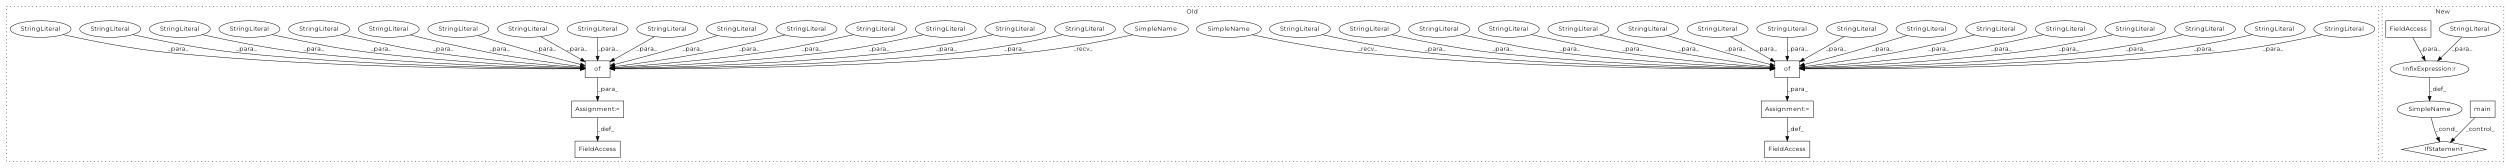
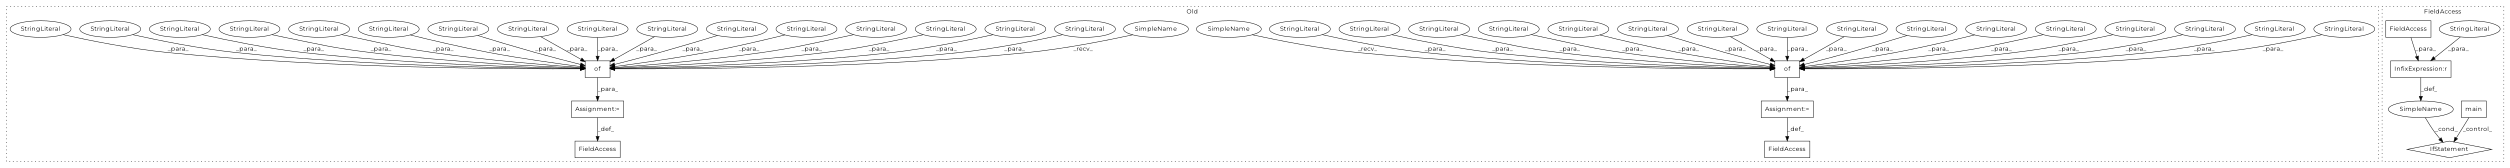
(2443, 12) -> (2443, 12)
(2430, 69) -> (2421, 69)
